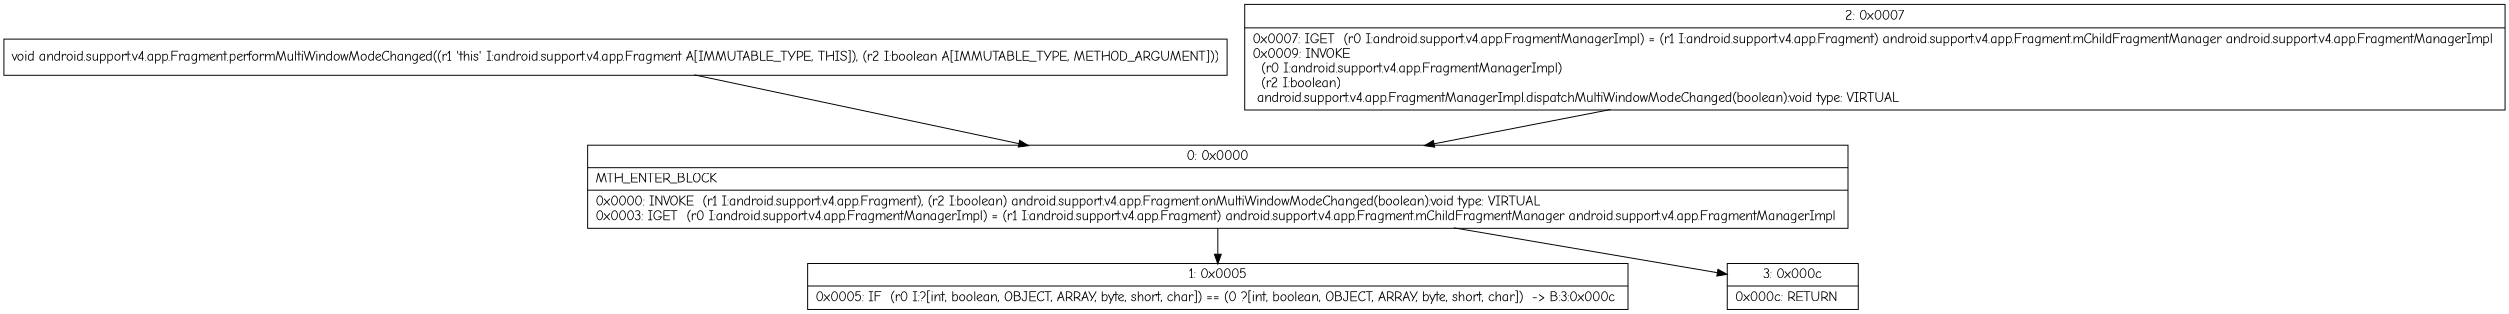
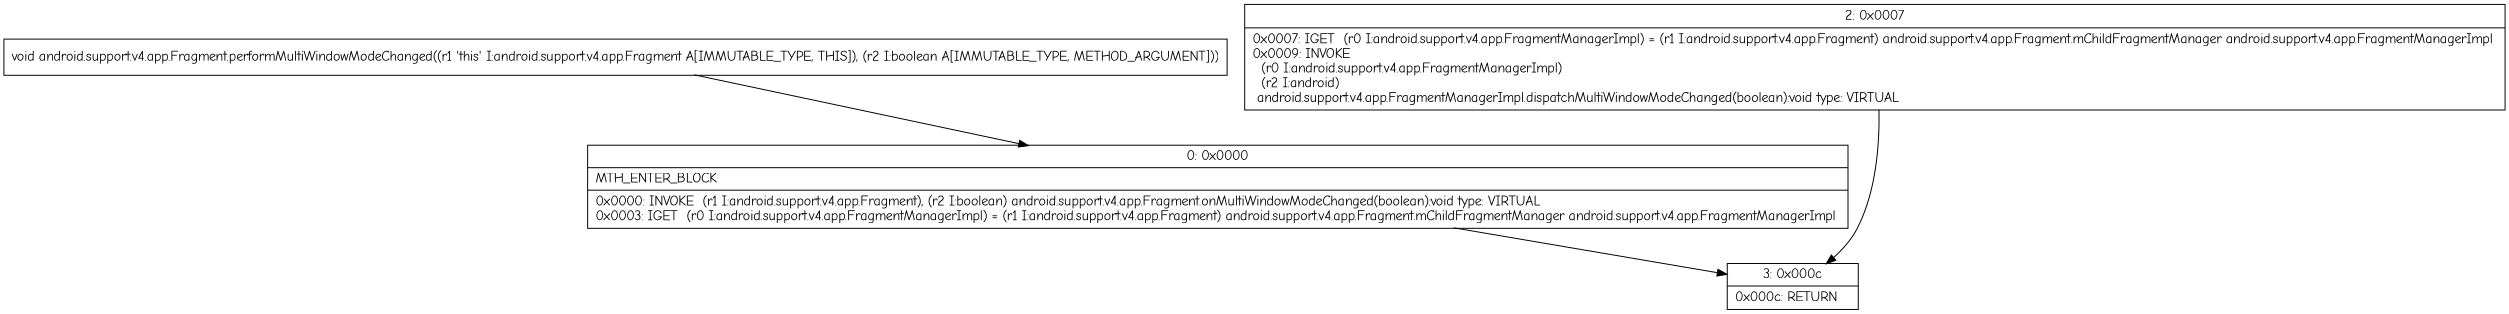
(1297, 83) -> (1296, 83)
(1522, 127) -> (1871, 189)
(1218, 286) -> none
